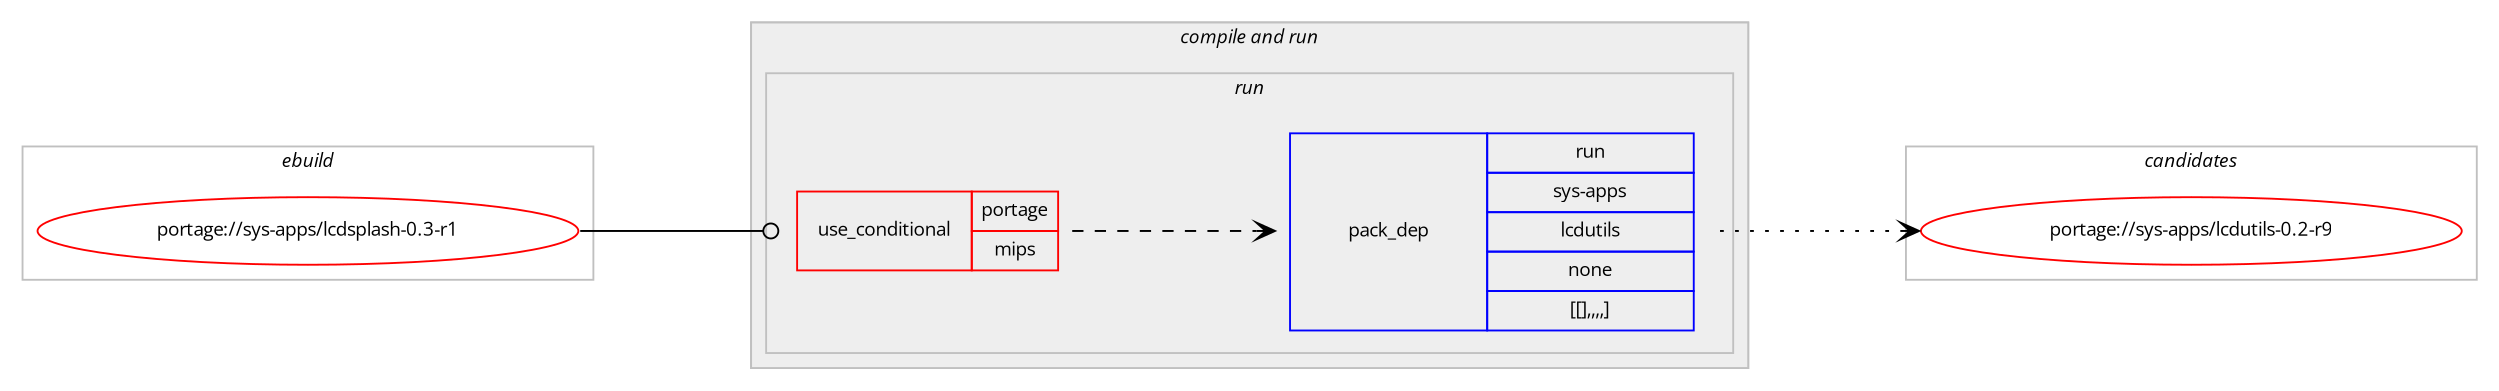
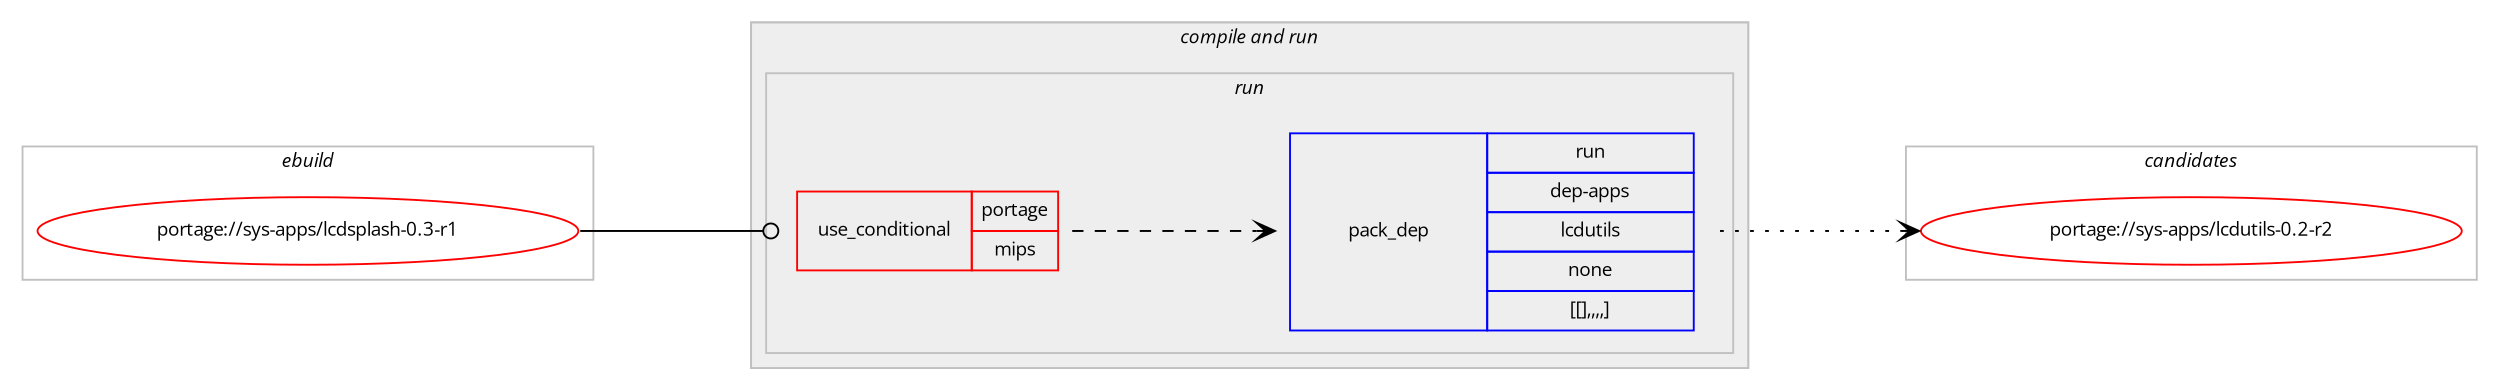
(1590, 192) -> (1590, 192)
(2191, 231) -> (2191, 231)
